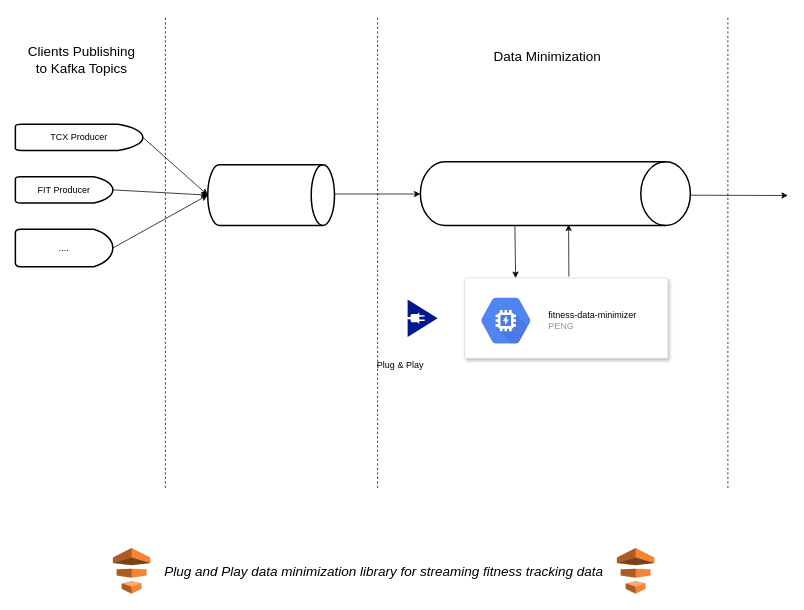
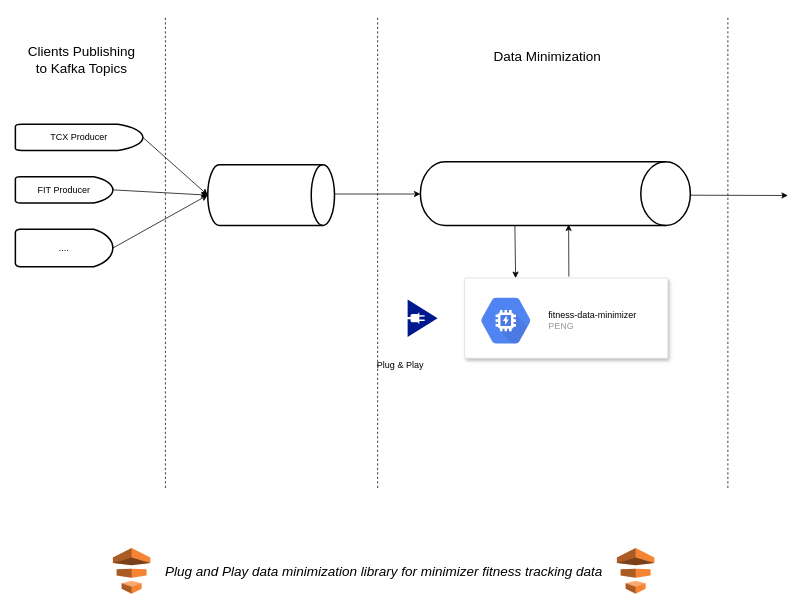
(384, 572) -> (384, 572)
